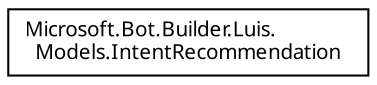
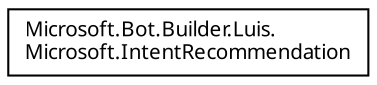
(188, 42) -> (188, 42)
